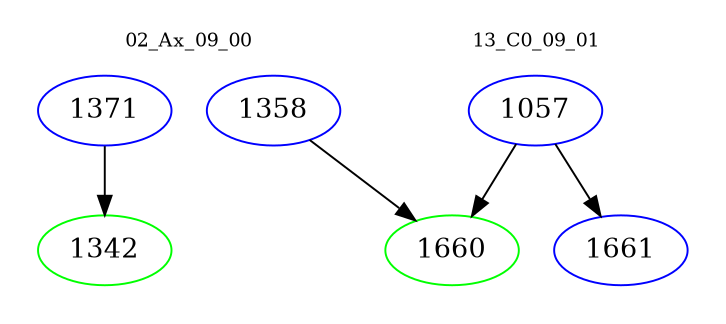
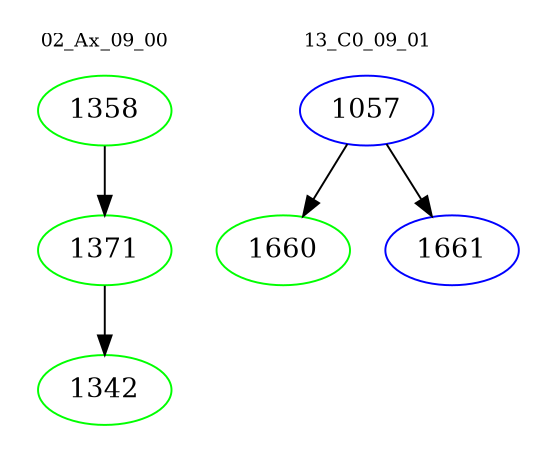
(105, 111) -> (105, 250)
(274, 111) -> (105, 111)
(343, 166) -> (105, 171)
